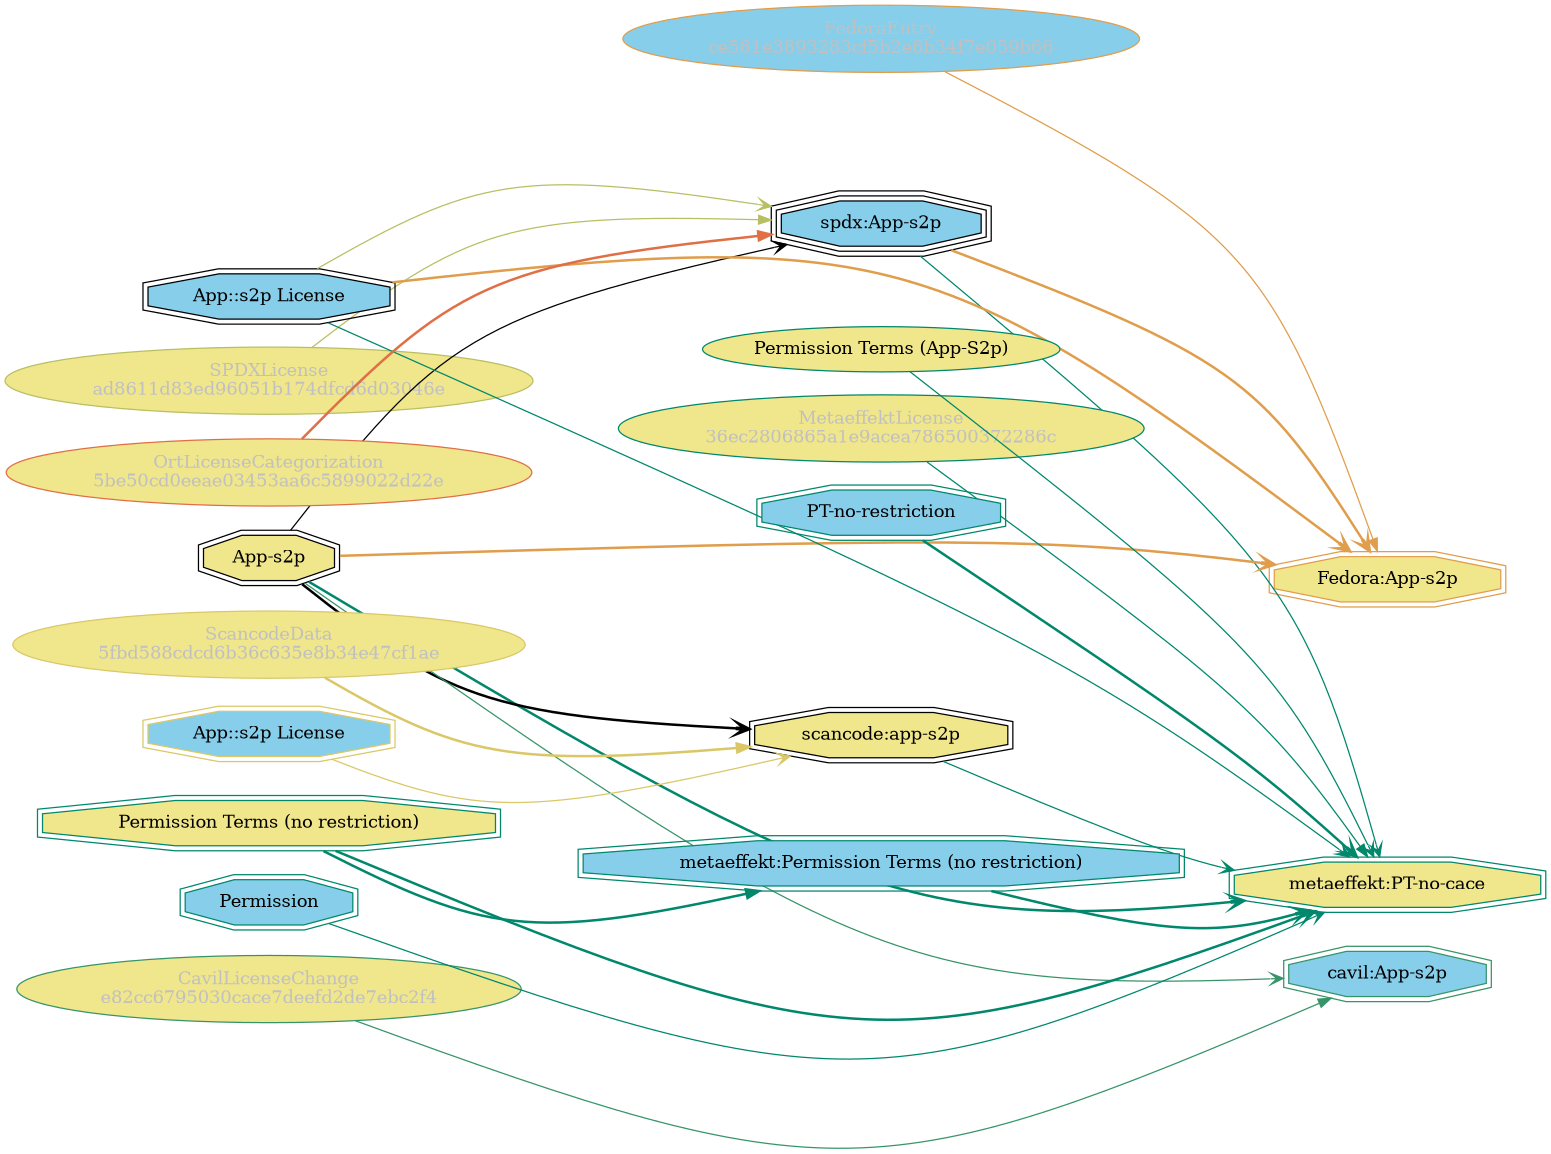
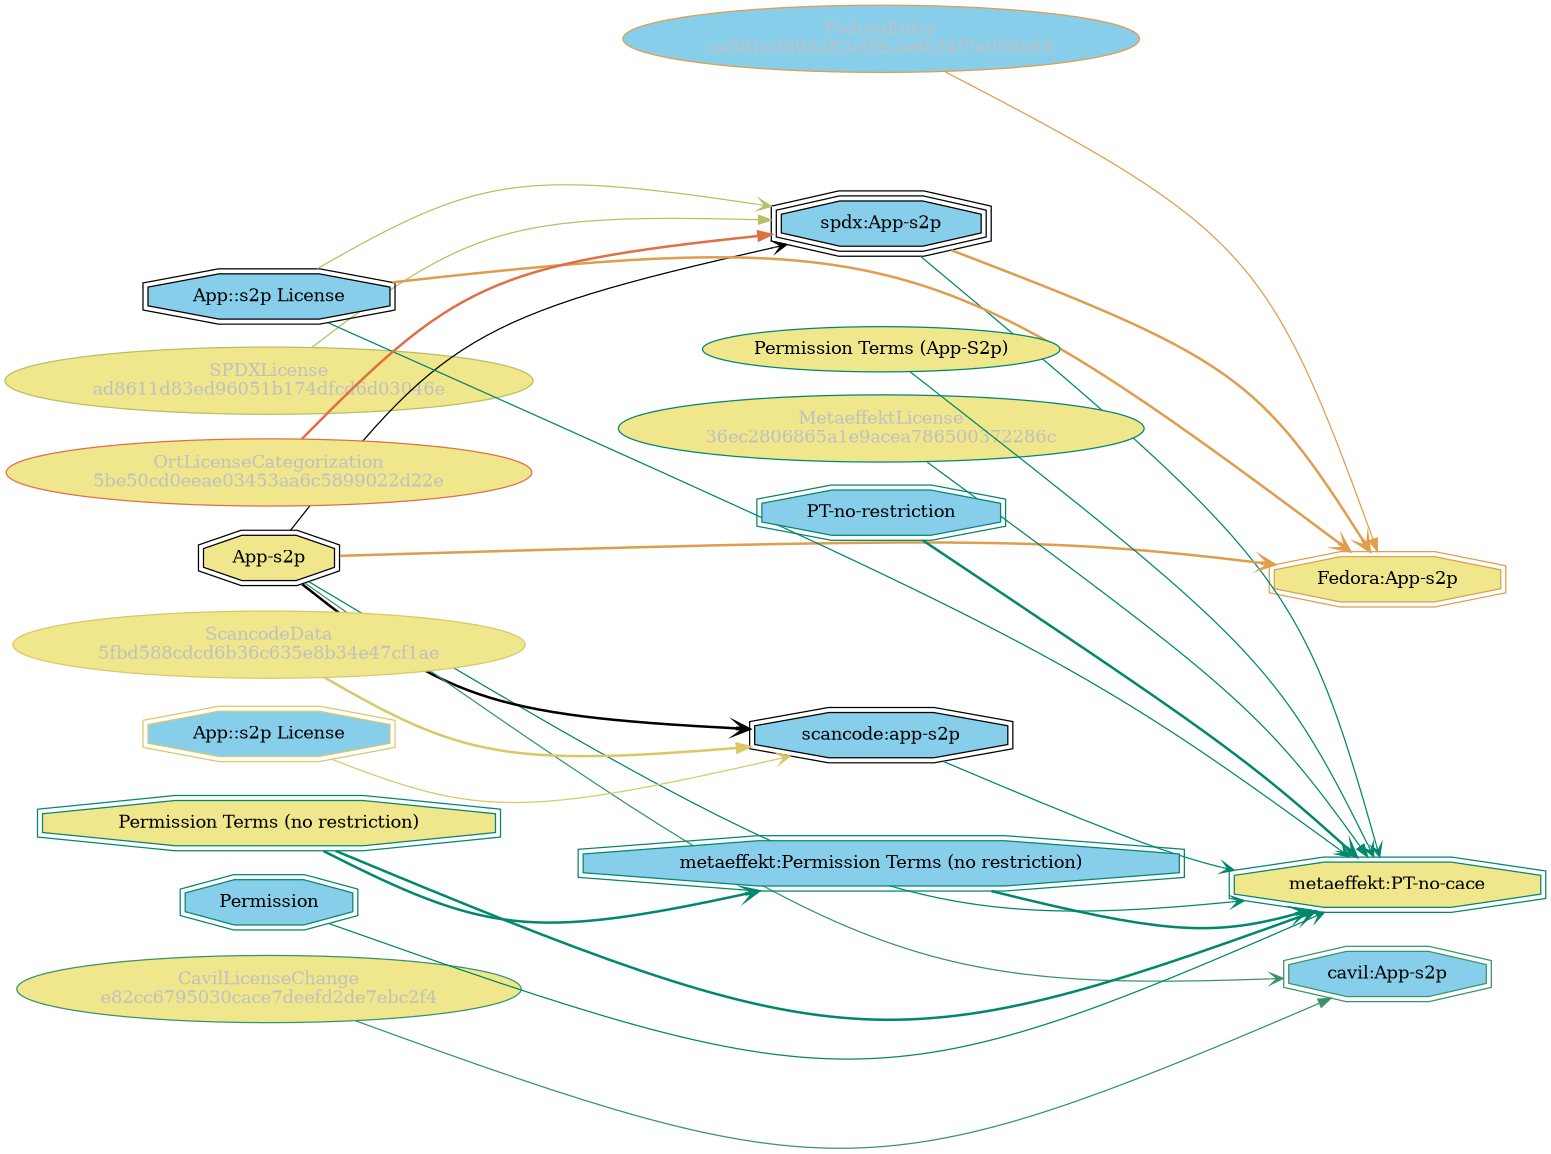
(881, 735) -> (881, 735)
(744, 829) -> (744, 829)
(540, 922) -> (540, 922)
